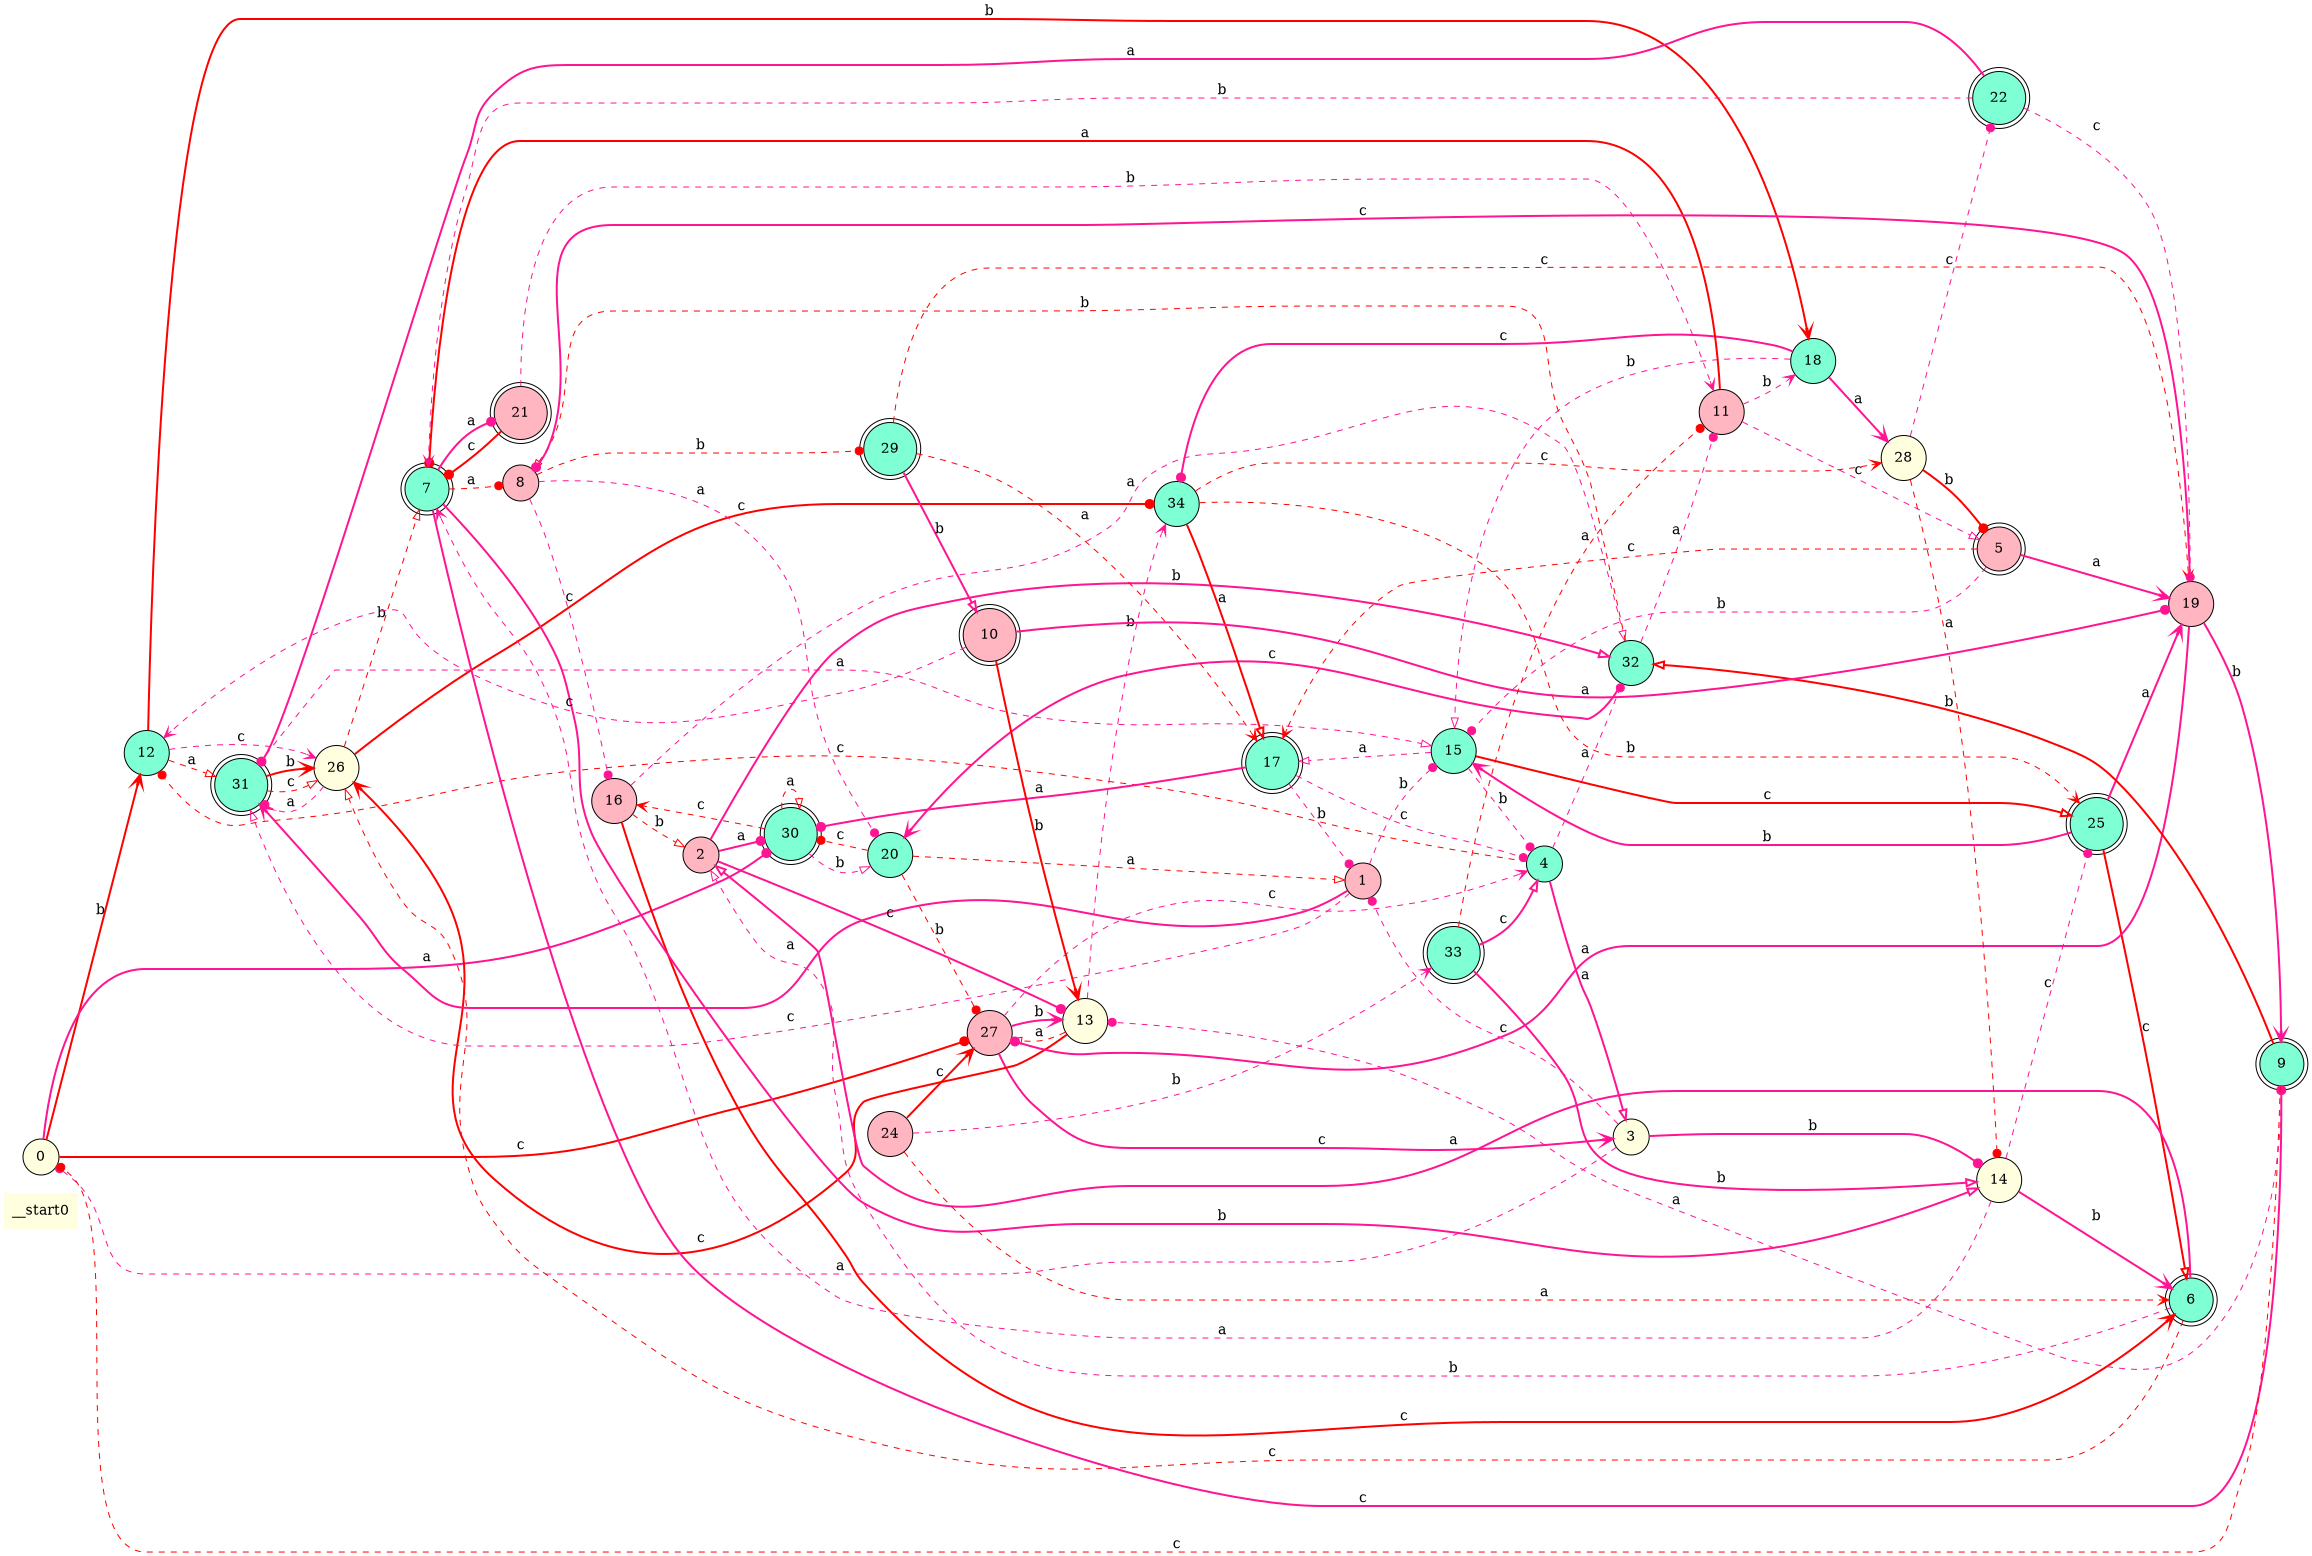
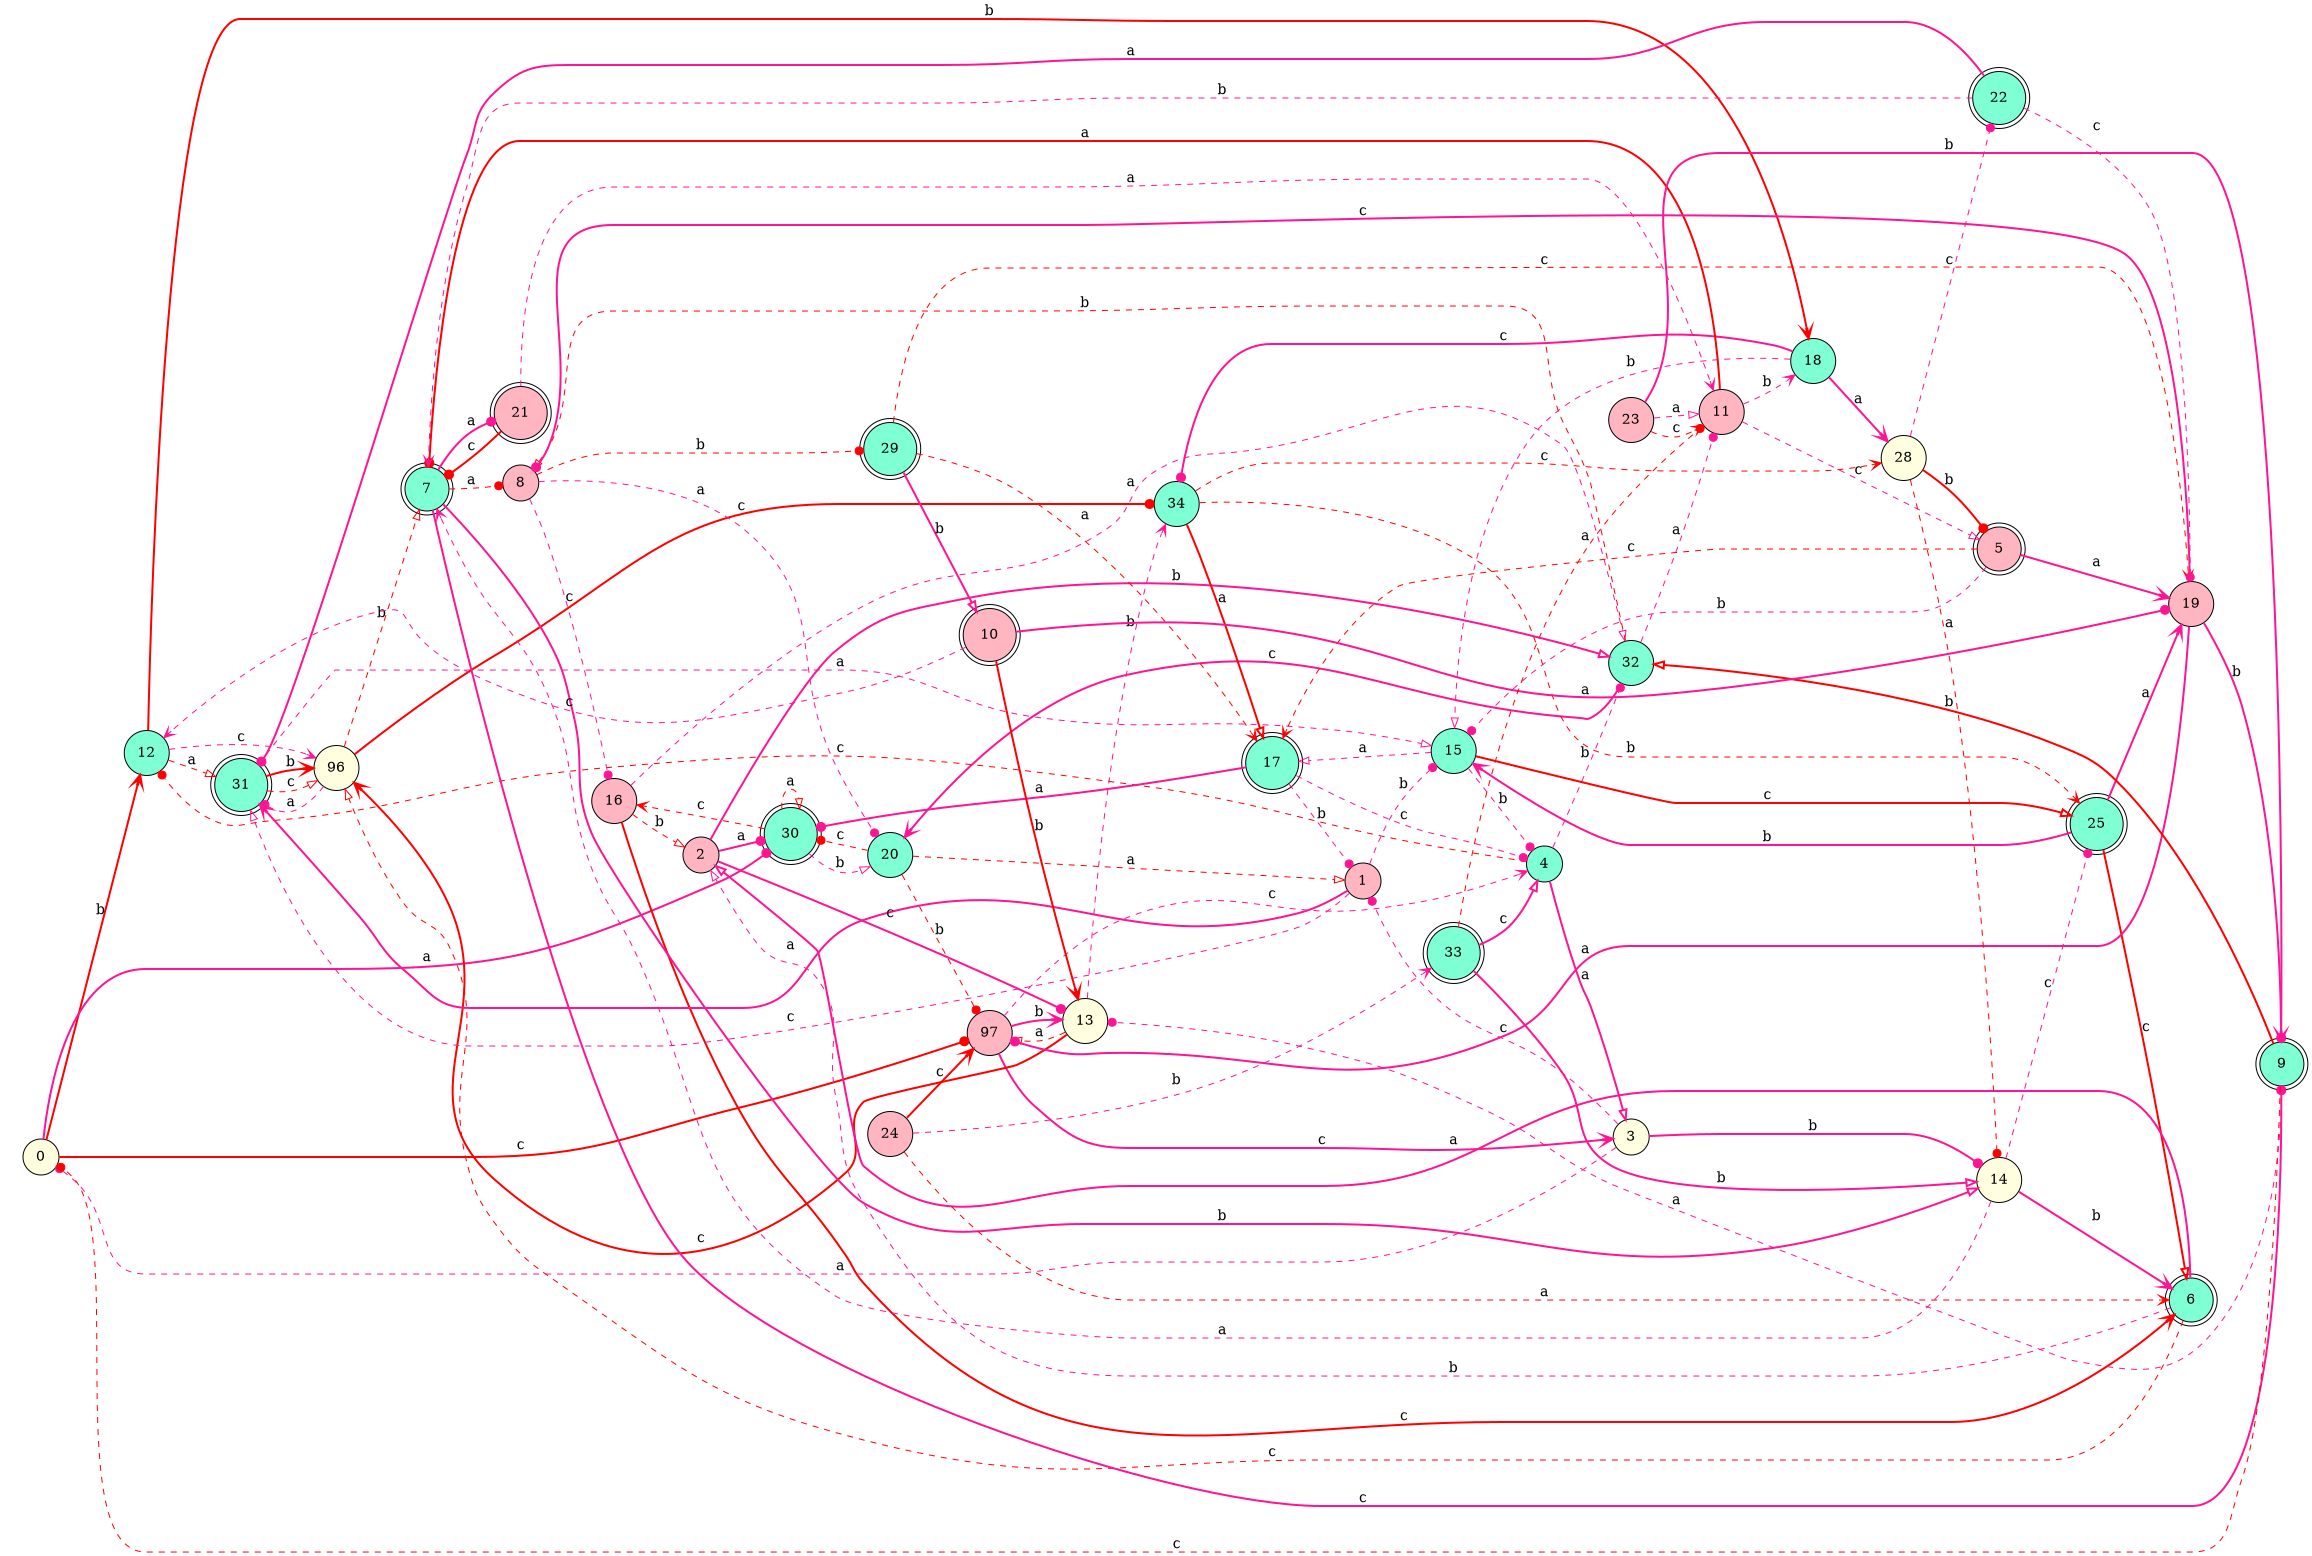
(1131, 178) -> (1131, 178)
none -> (1631, 420)
(1586, 754) -> (1586, 754)
(336, 768) -> (336, 768)
(990, 1033) -> (990, 1033)
(41, 1211) -> none
